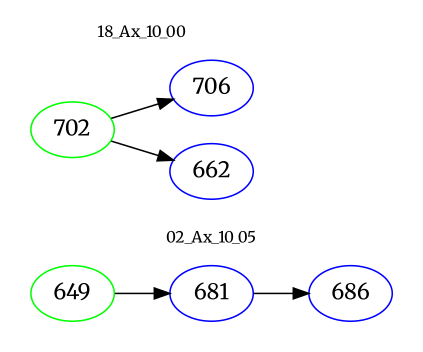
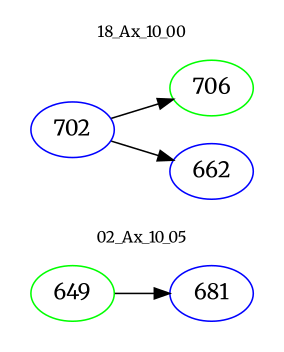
(212, 88) -> (212, 88)
(73, 130) -> (73, 130)
(351, 293) -> none
